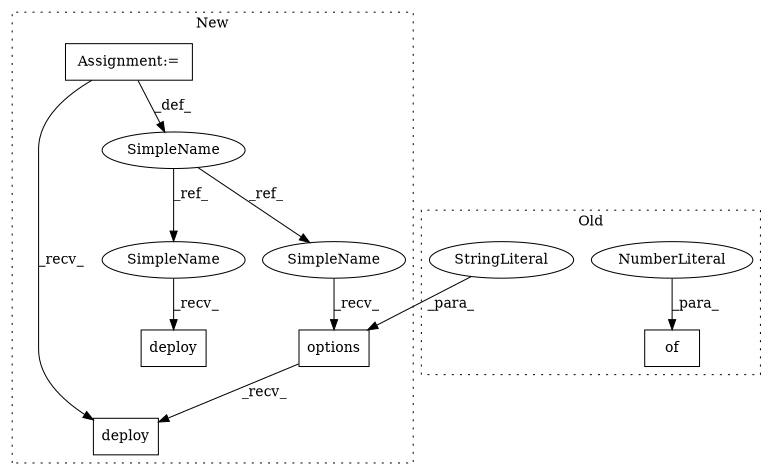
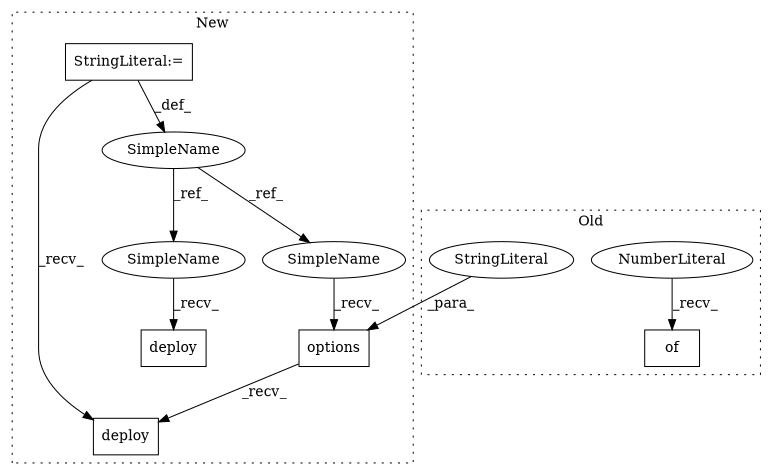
(129, 62) -> (129, 62)
(695, 304) -> (695, 304)
